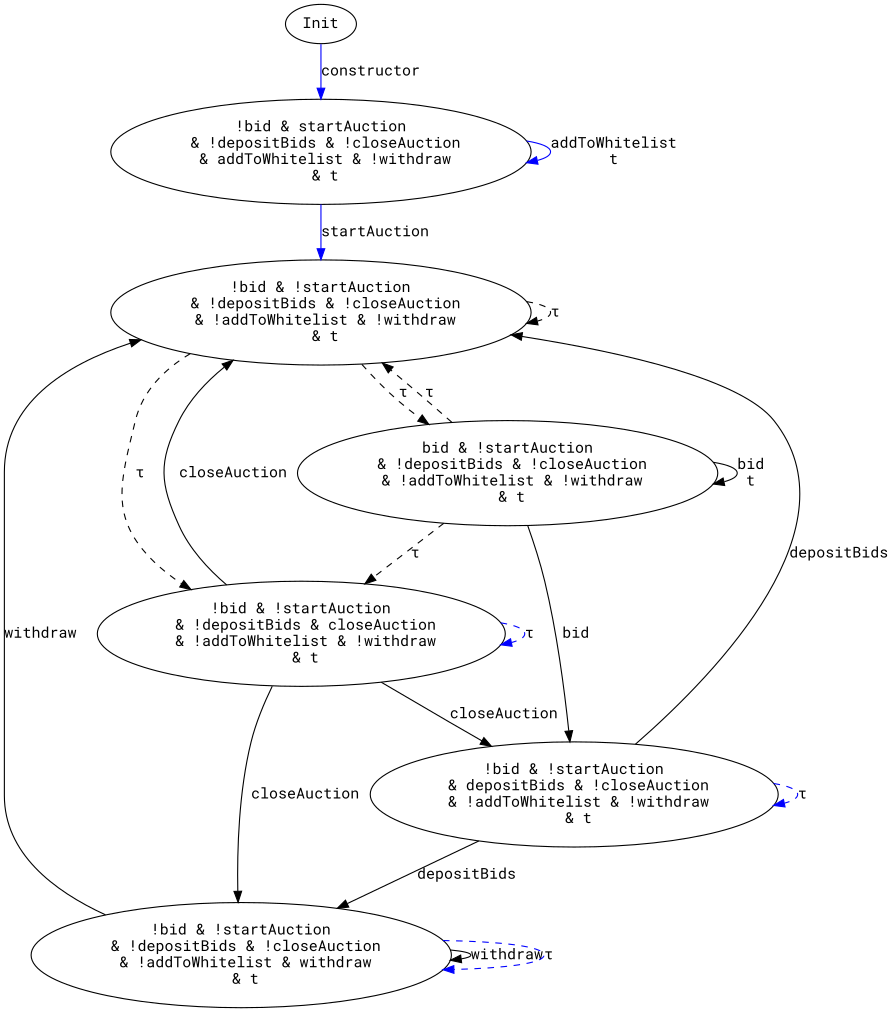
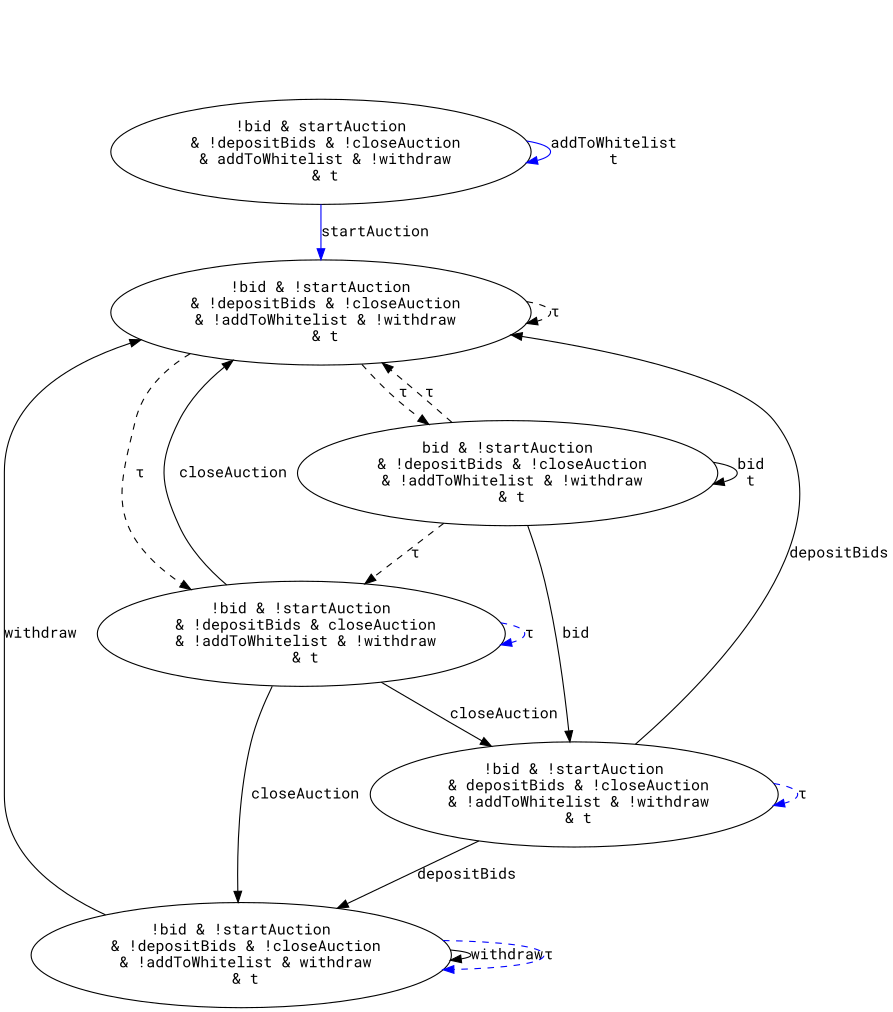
(321, 24) -> none
